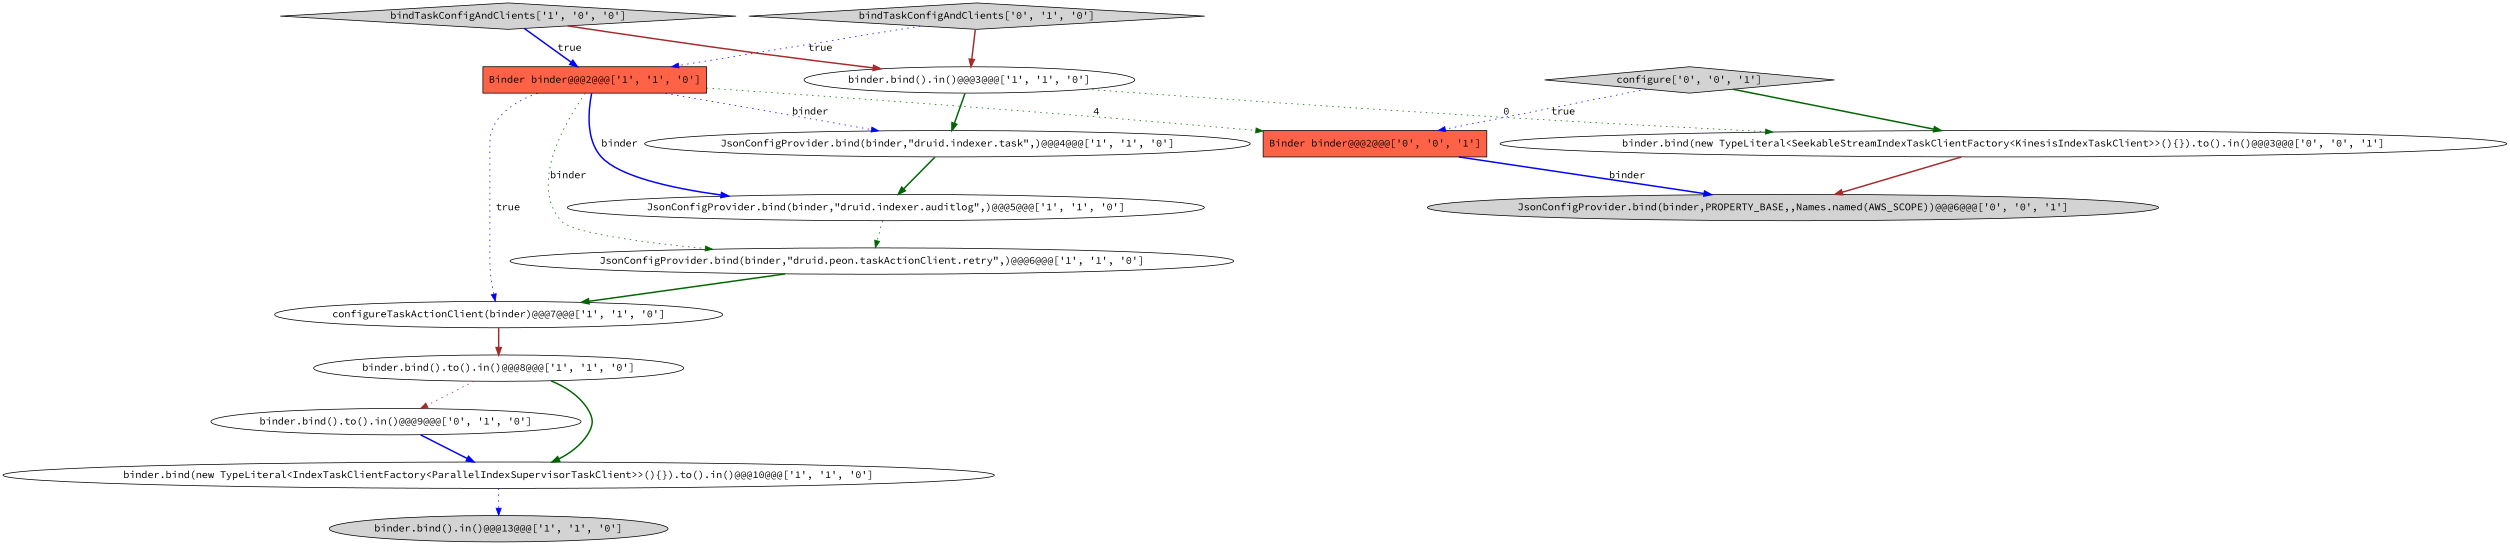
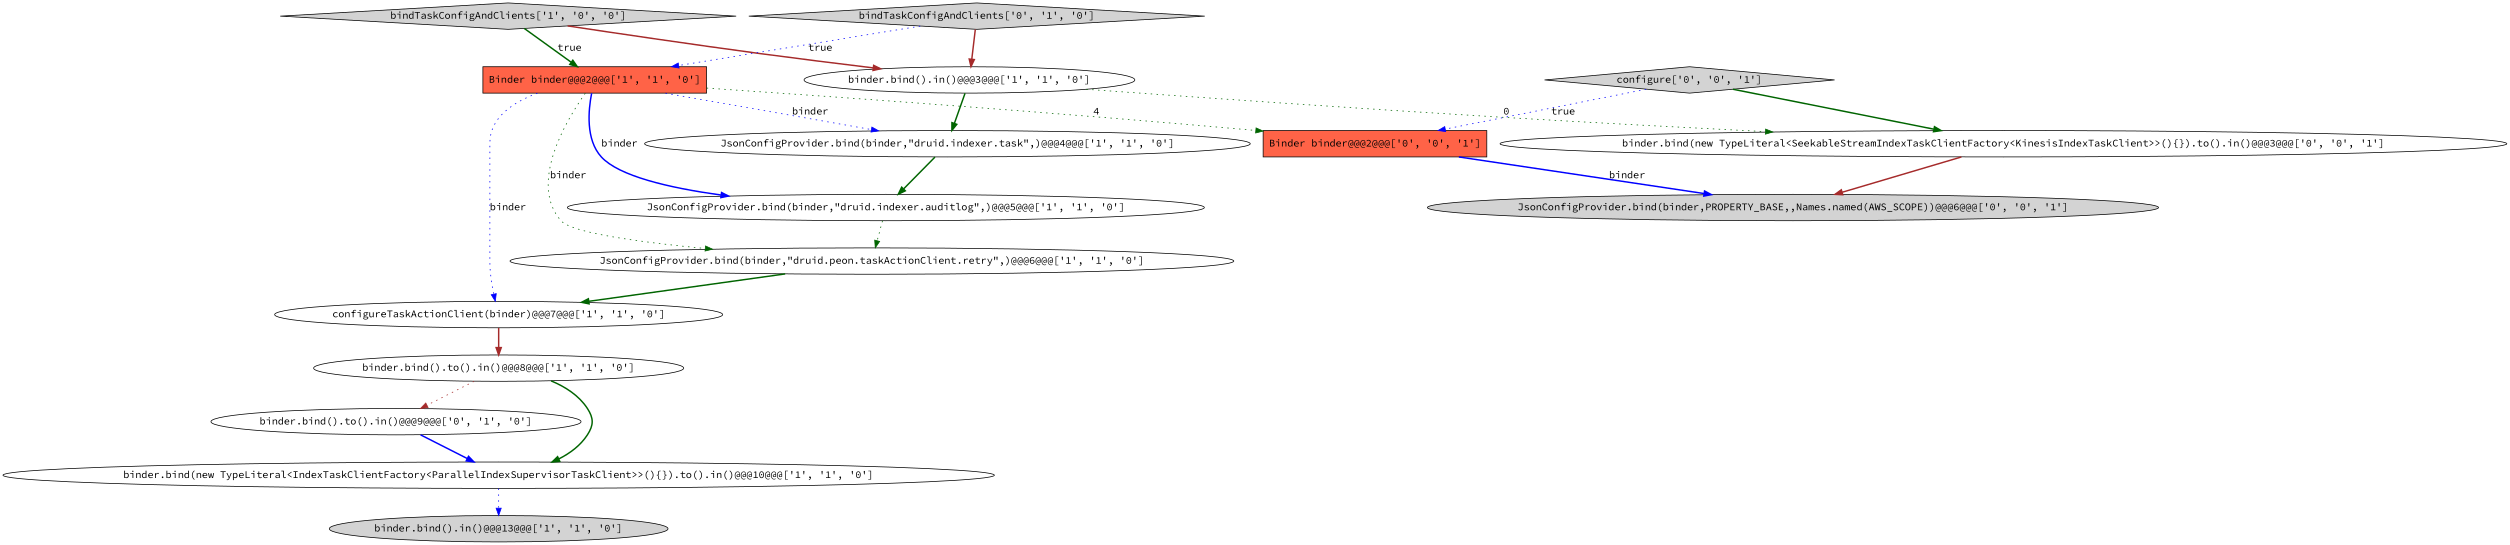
(548, 45) -> (548, 45)
(508, 208) -> (508, 208)
